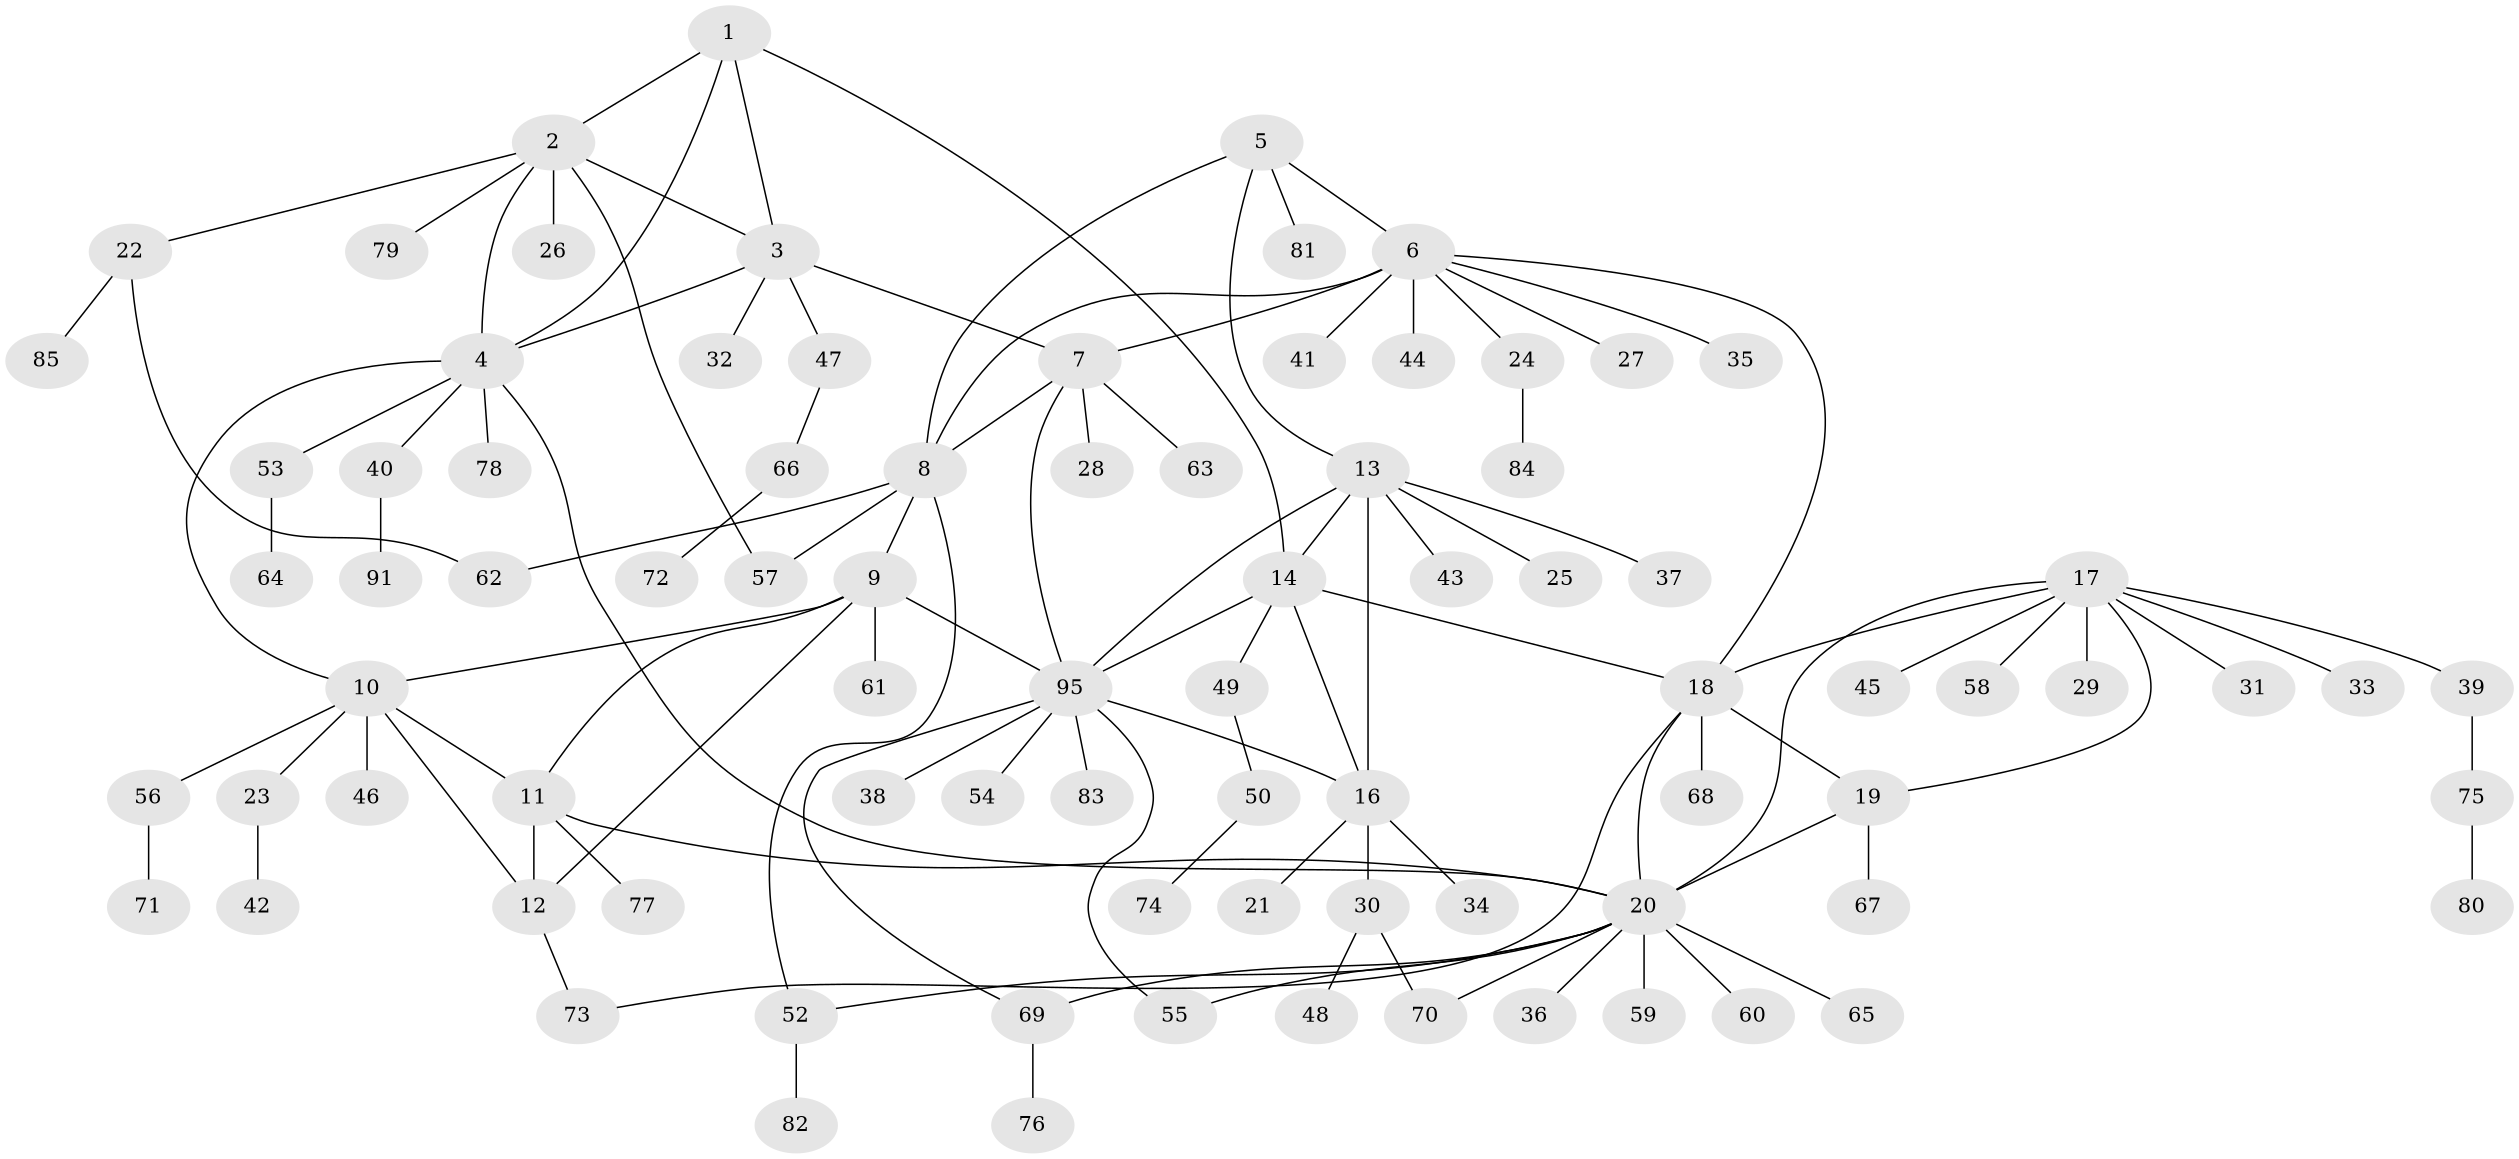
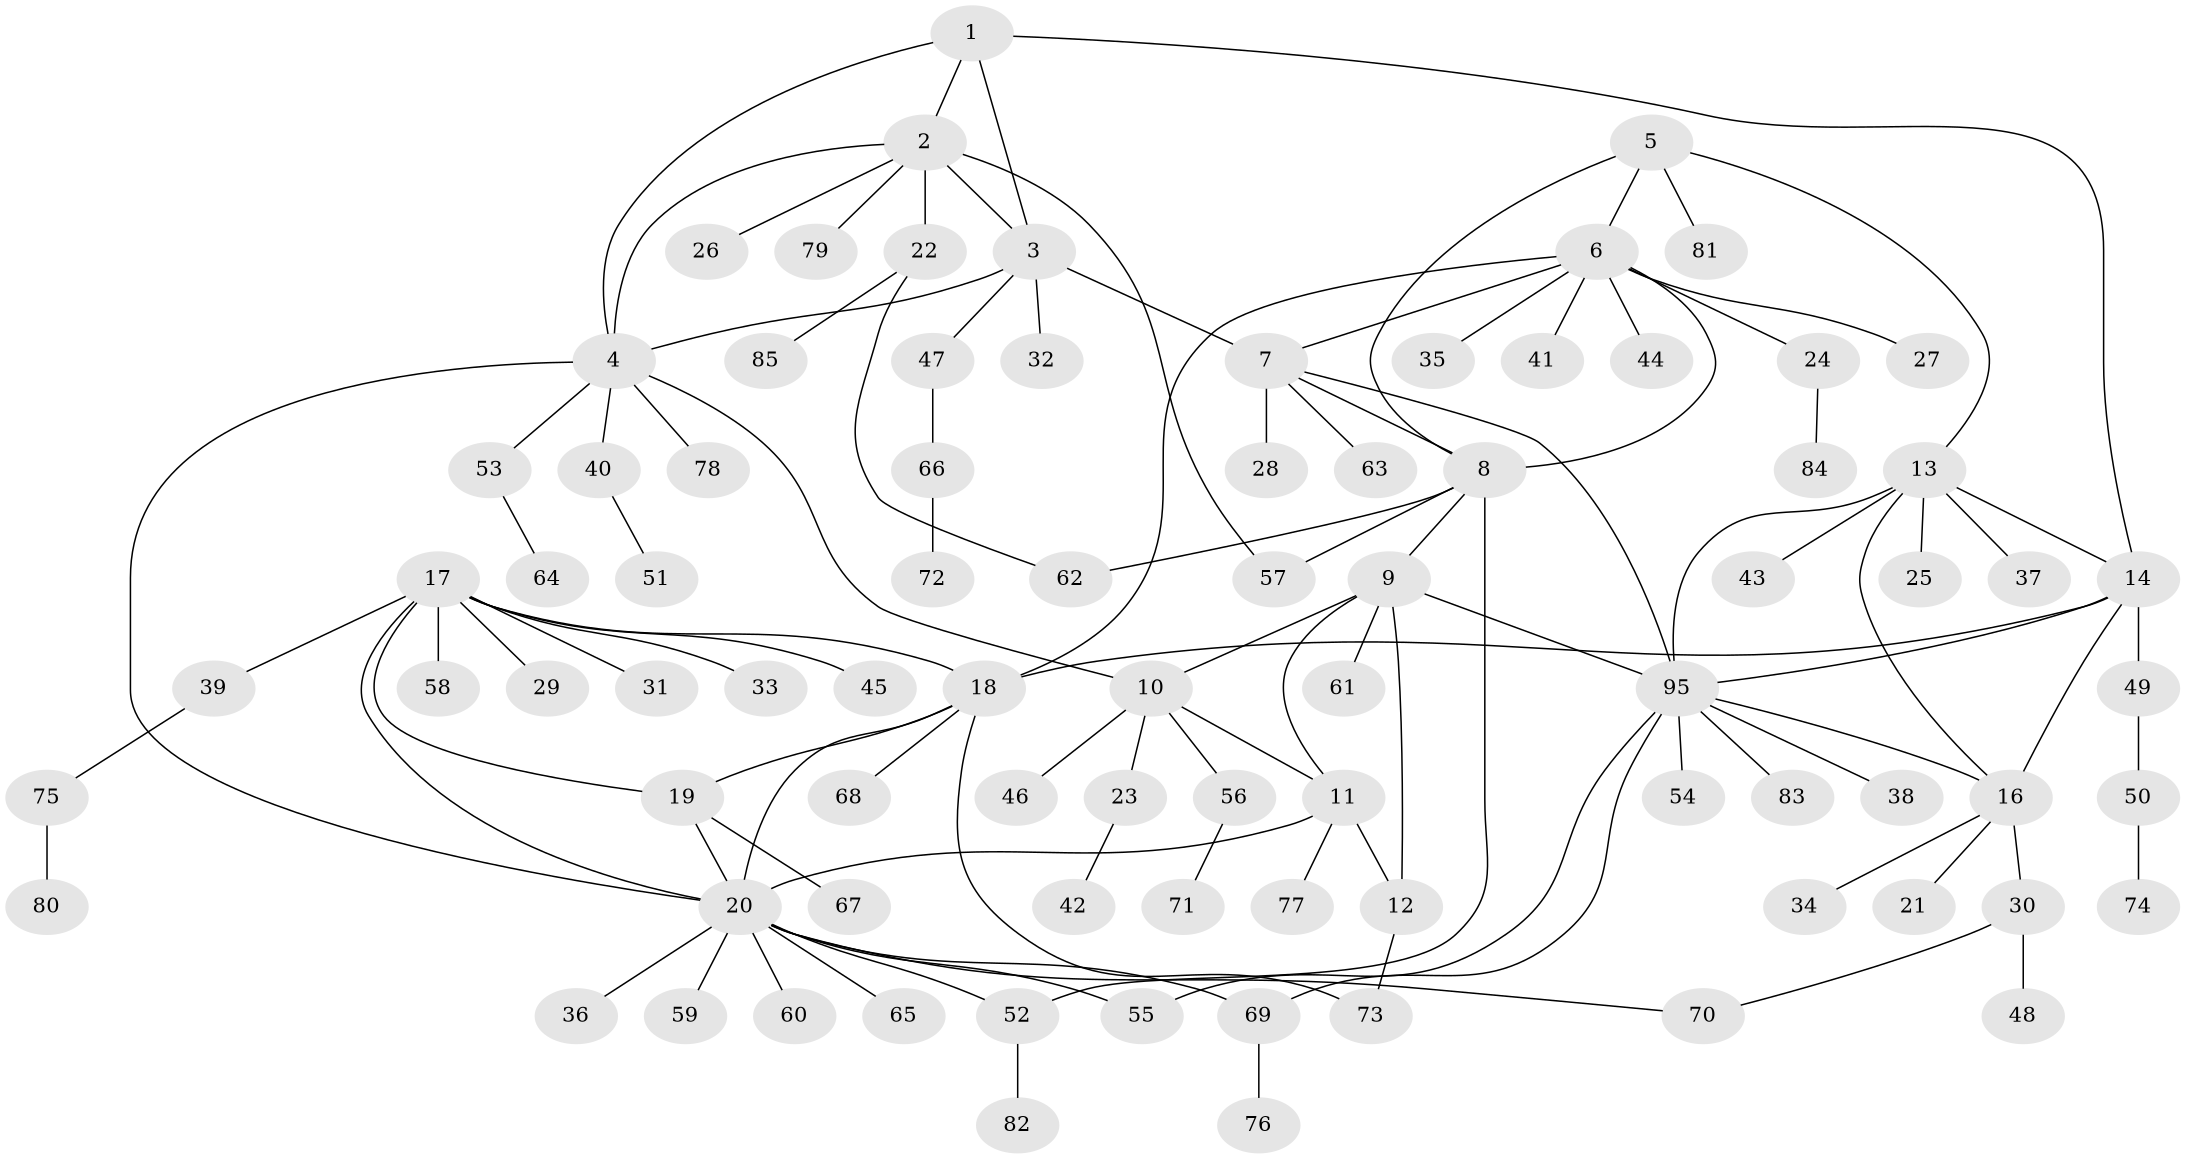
(381, 579) -> (657, 579)
(450, 798) -> none
